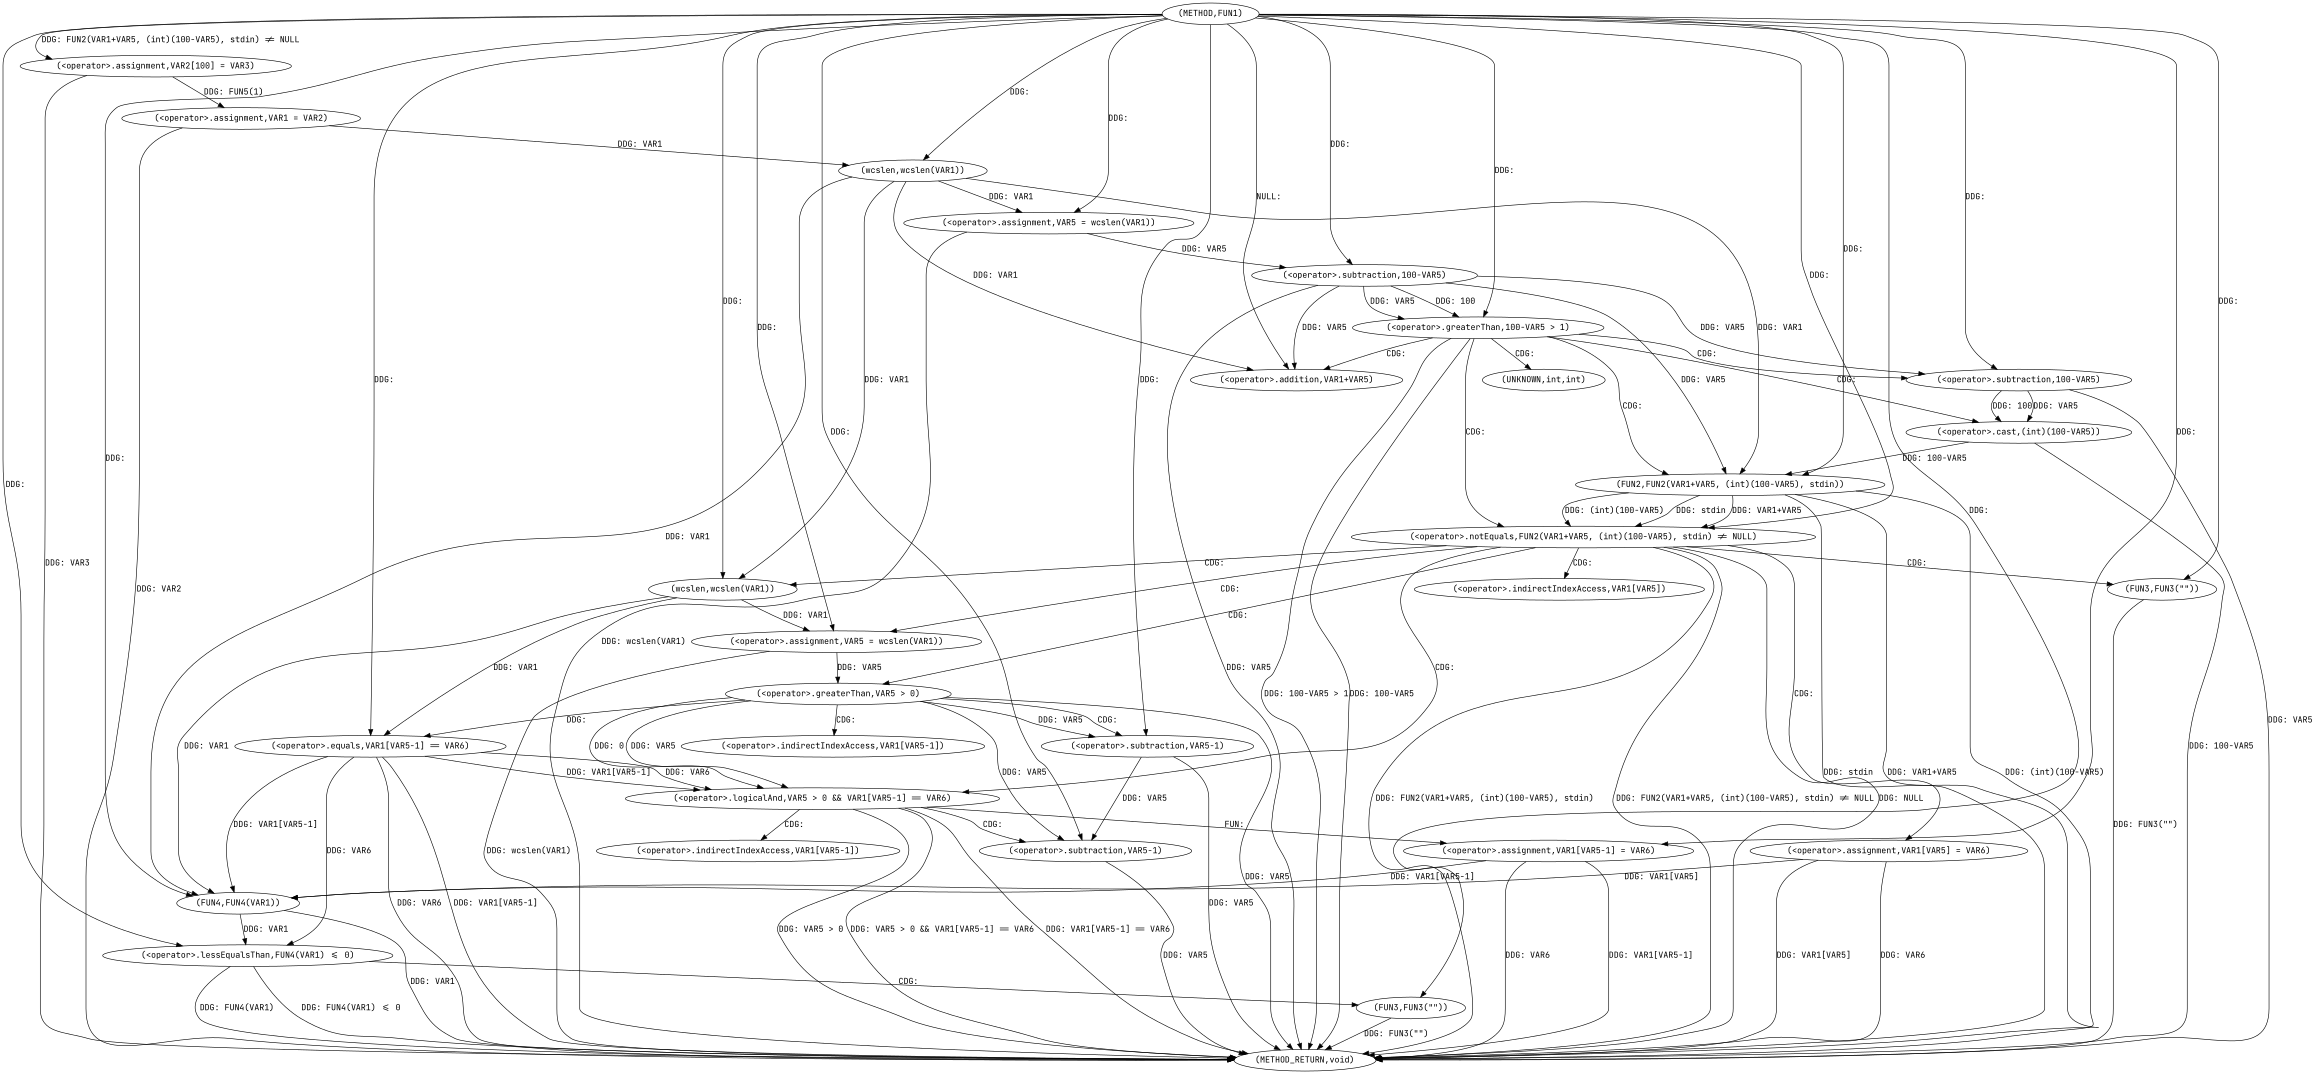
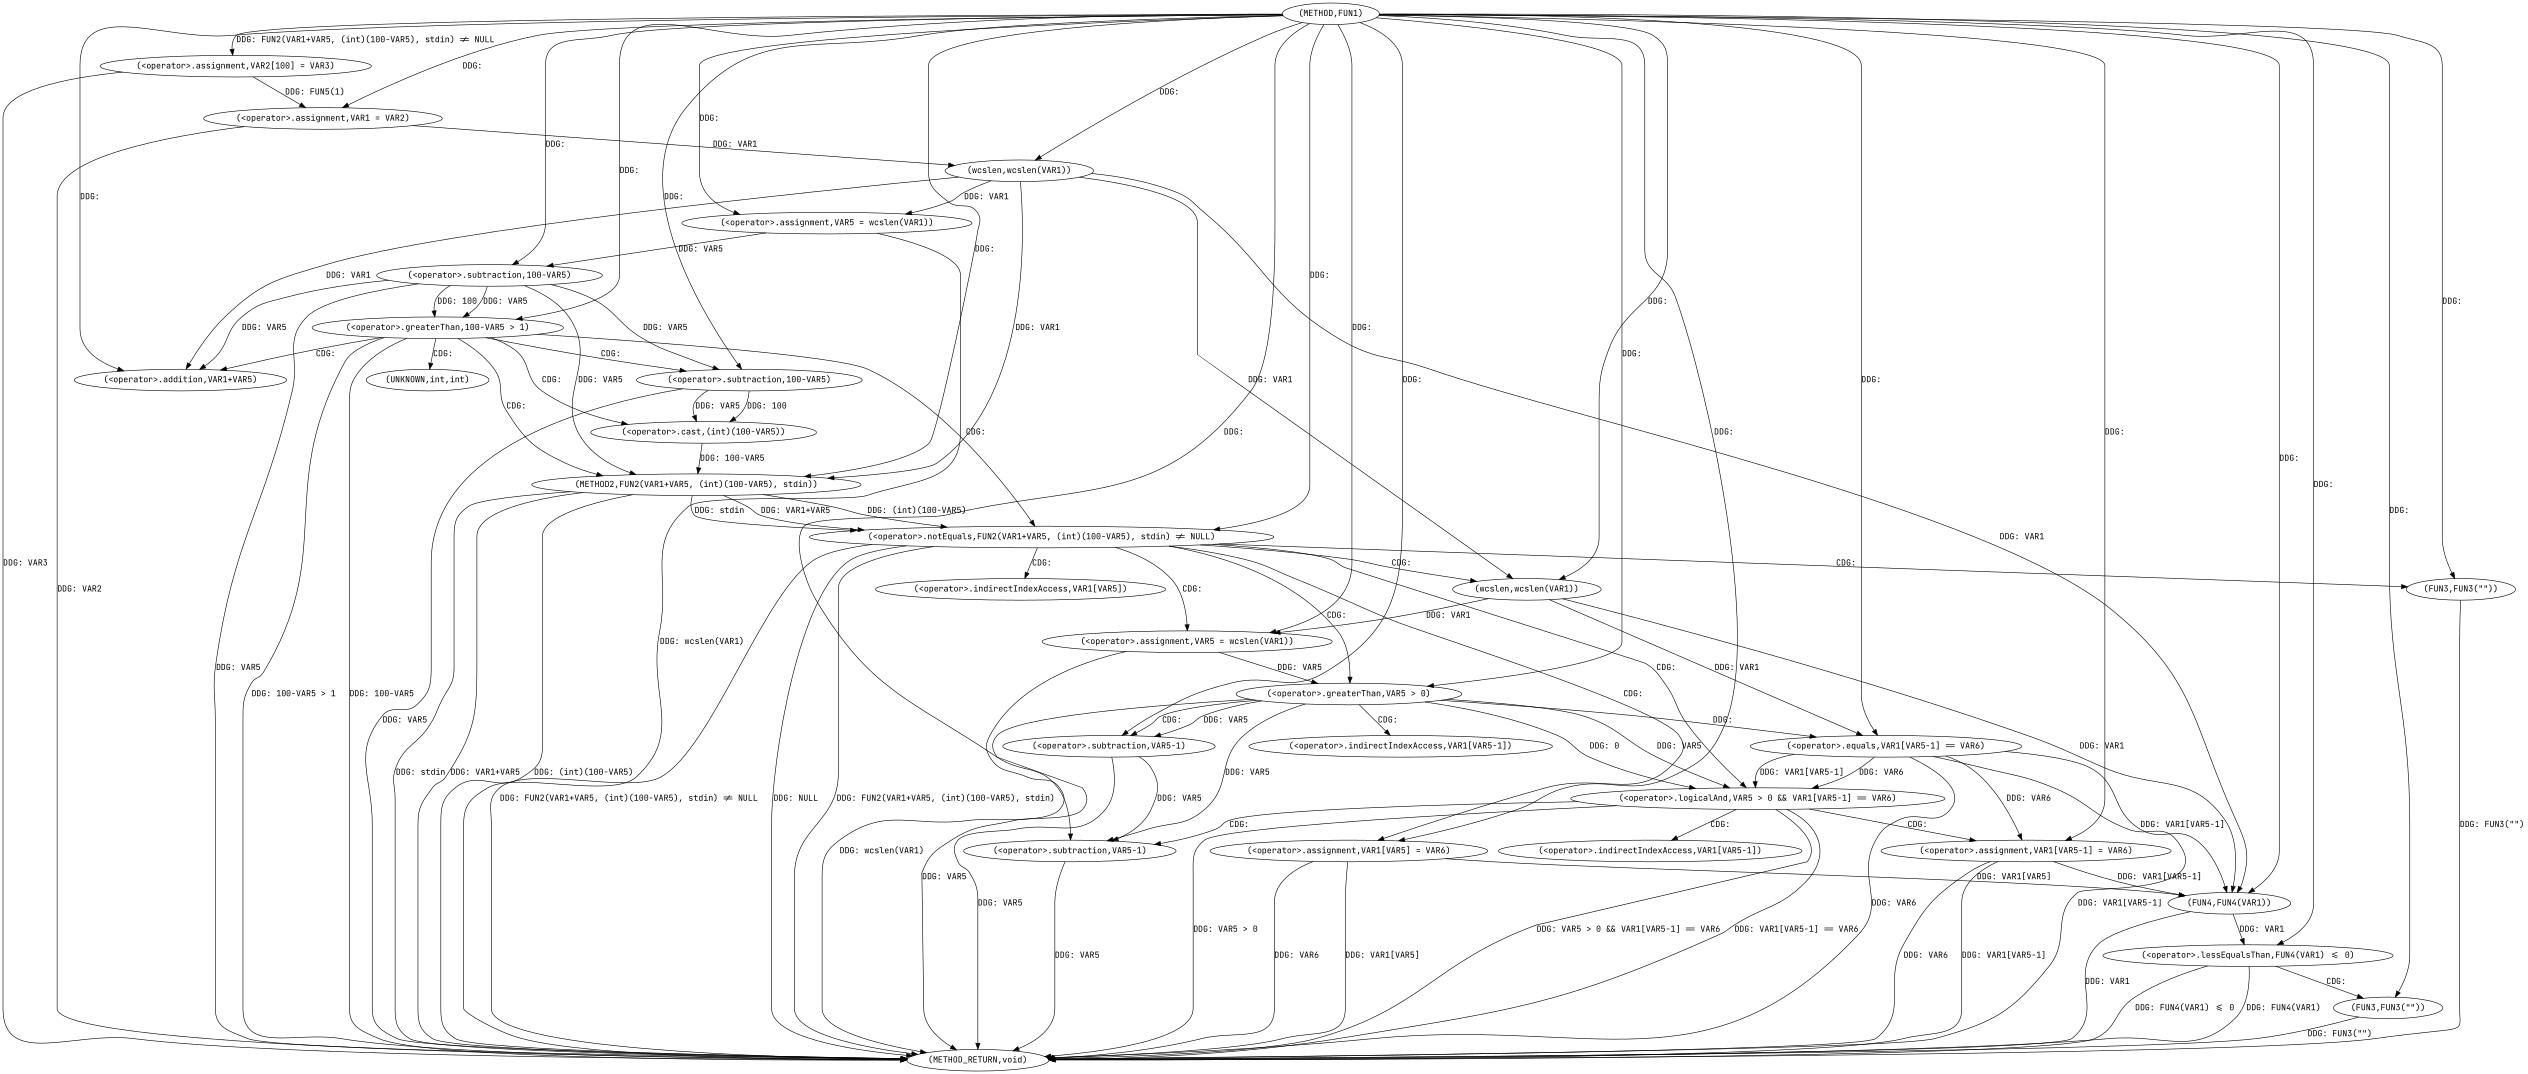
none -> (619, 29)
(1271, 197) -> (93, 197)
none -> (1622, 299)
none -> (1710, 425)
(1730, 485) -> (696, 485)
(1237, 825) -> (1920, 825)
(327, 853) -> (1991, 787)
(2125, 1037) -> none
